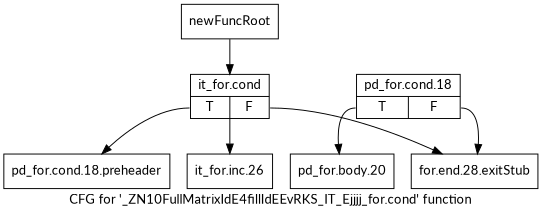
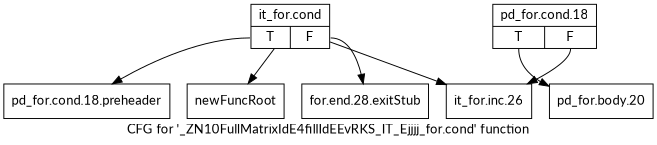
(230, 52) -> (264, 62)
(477, 122) -> (556, 67)
